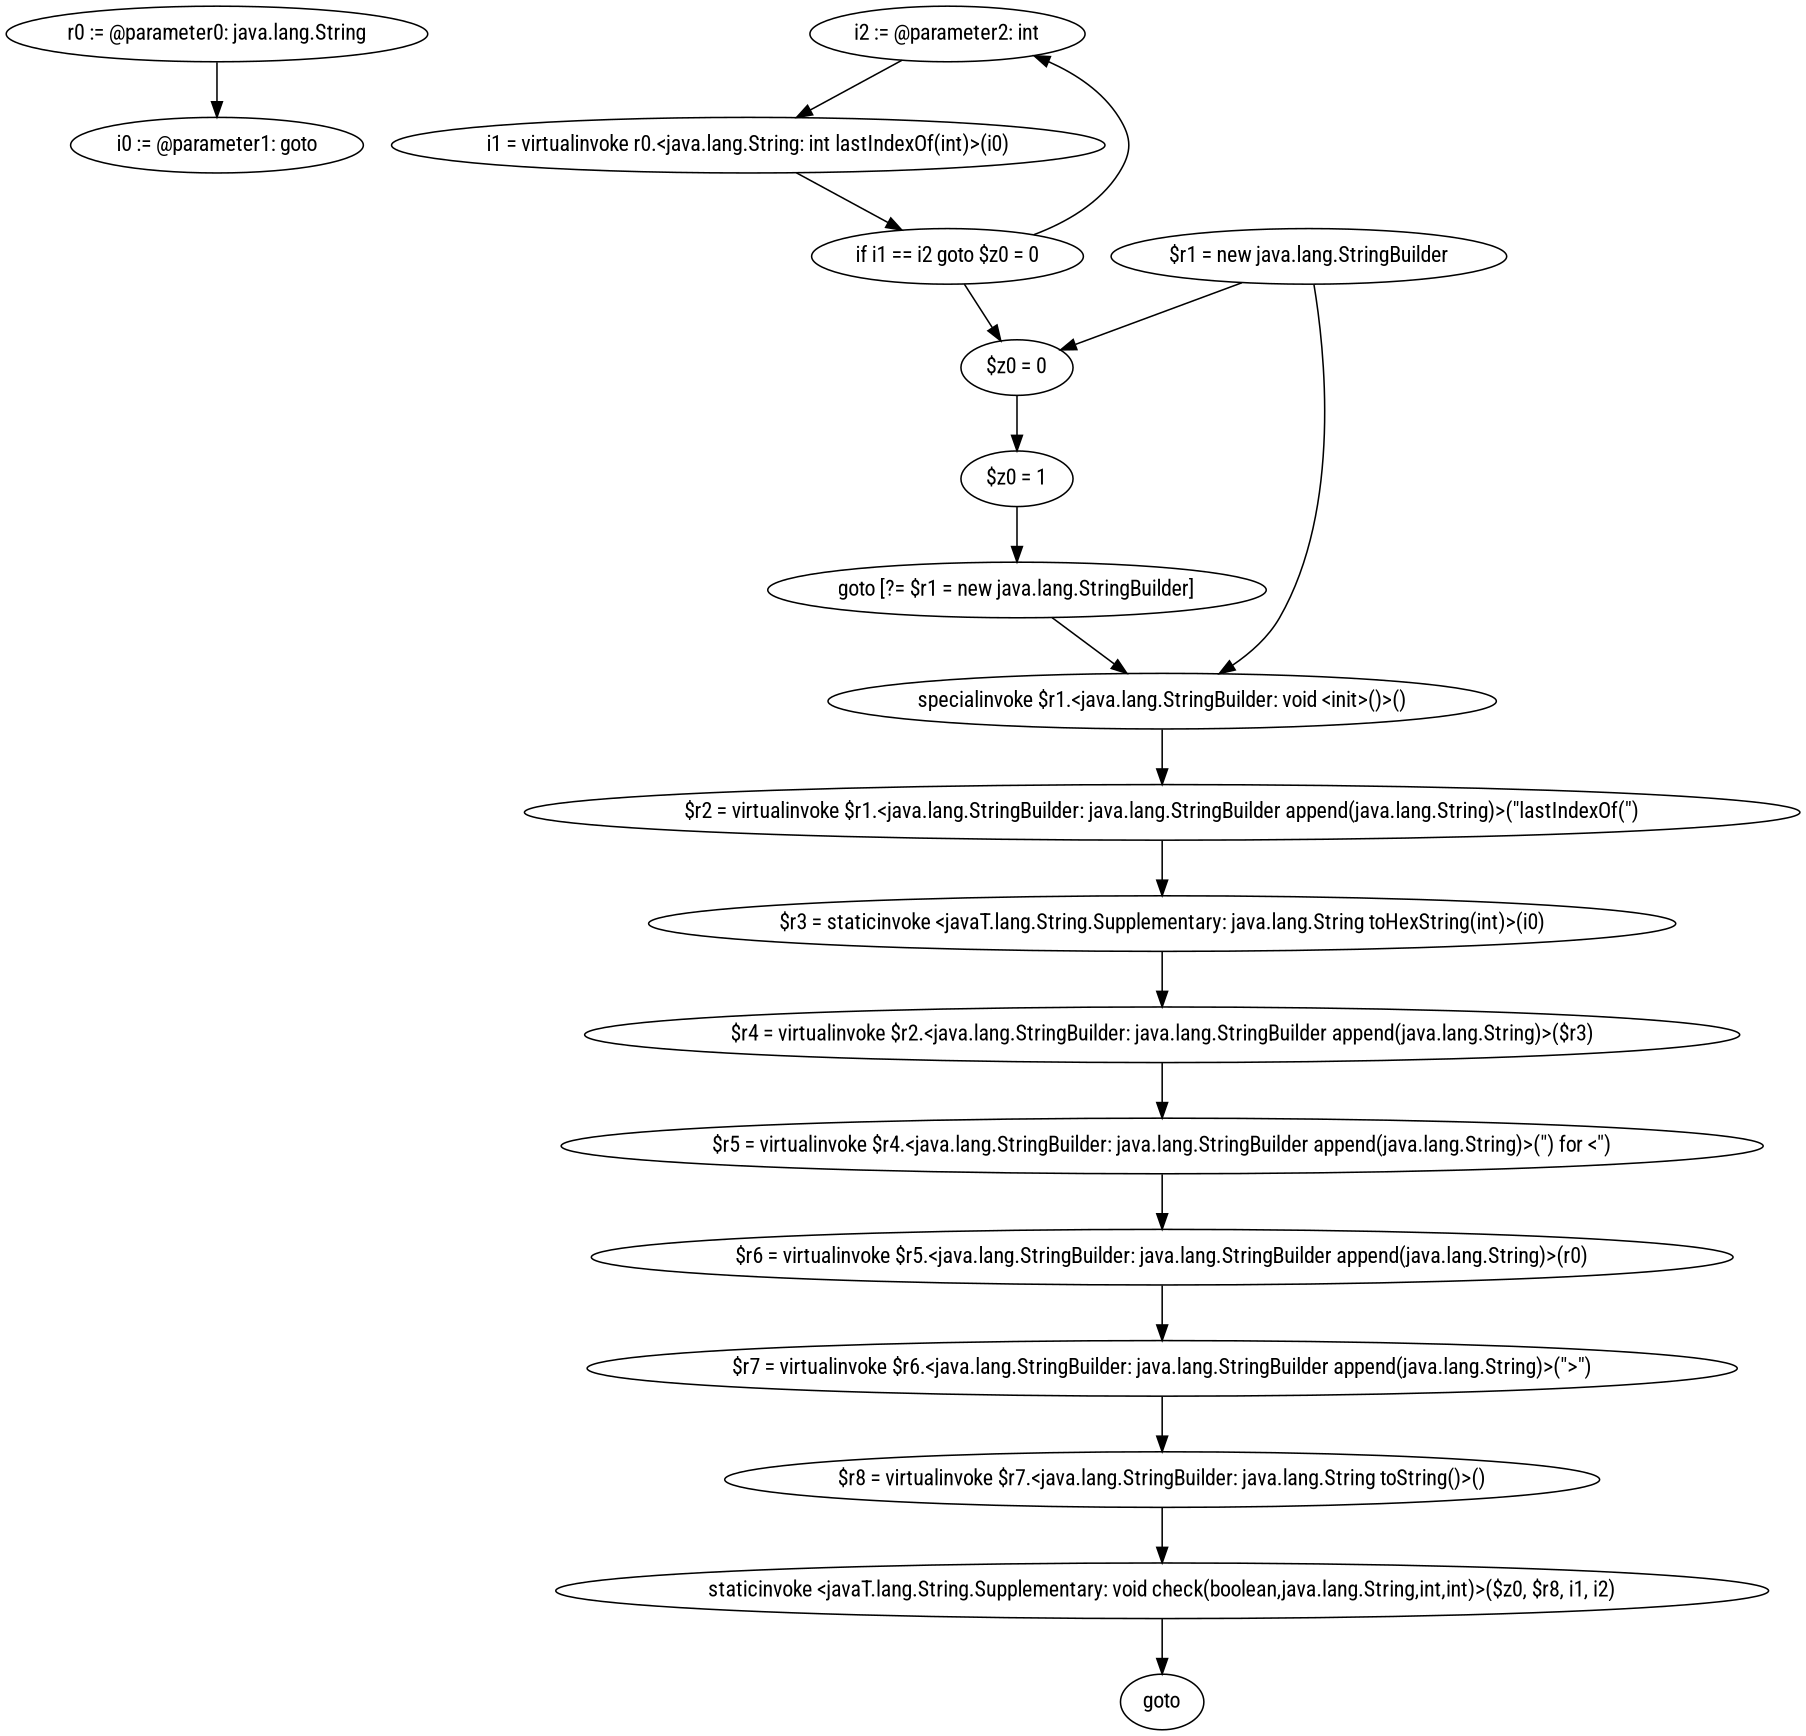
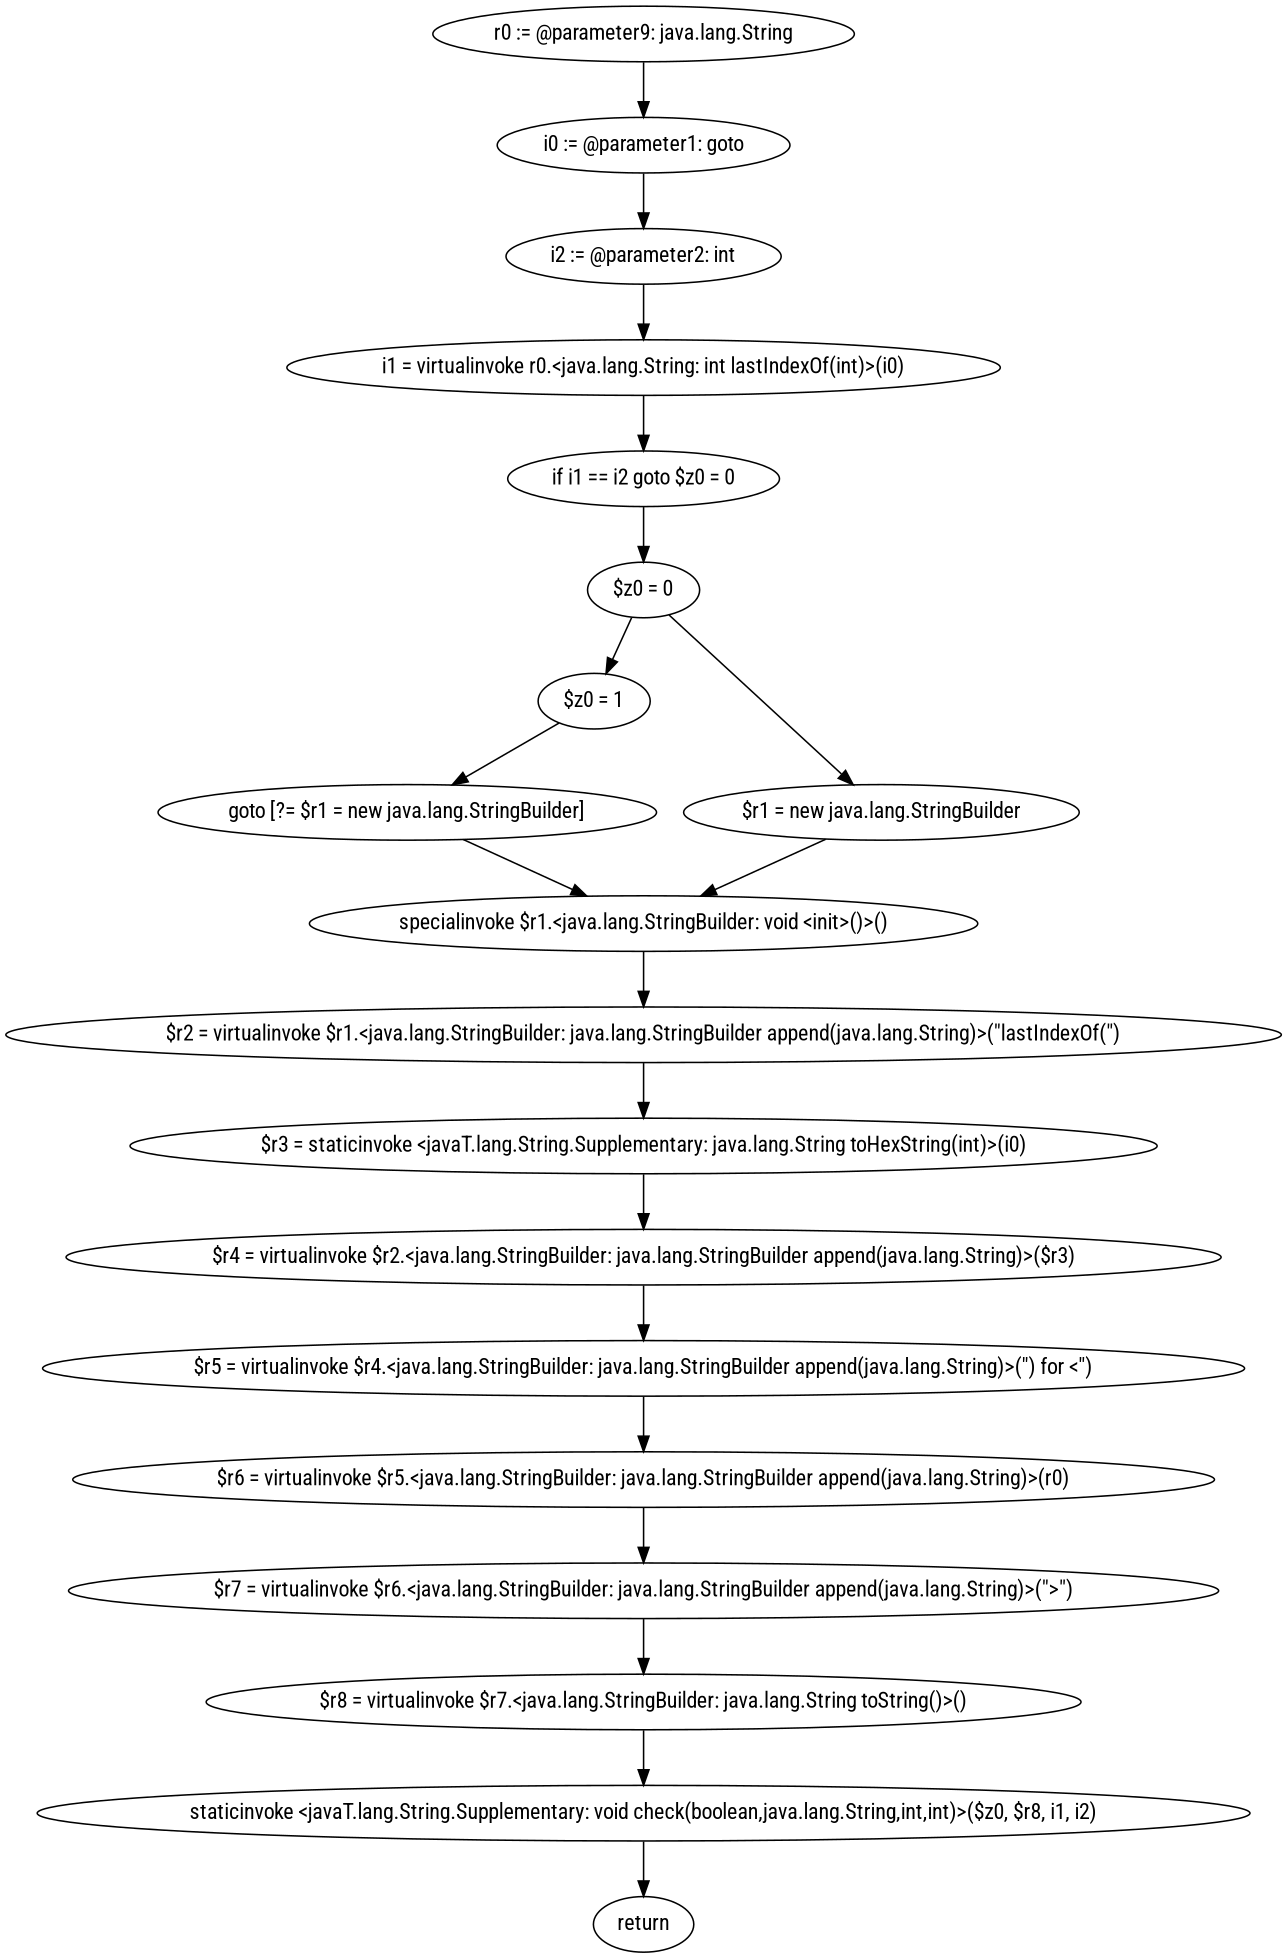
(217, 34) -> (644, 34)
(1128, 153) -> (644, 193)
(1159, 314) -> (755, 694)
(1162, 1702) -> (644, 1924)
